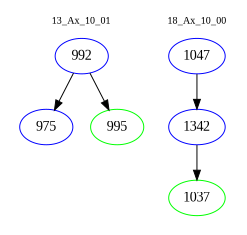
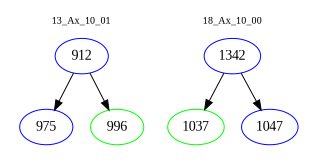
(82, 56) -> (82, 56)
(197, 87) -> (249, 87)
(117, 127) -> (117, 127)
